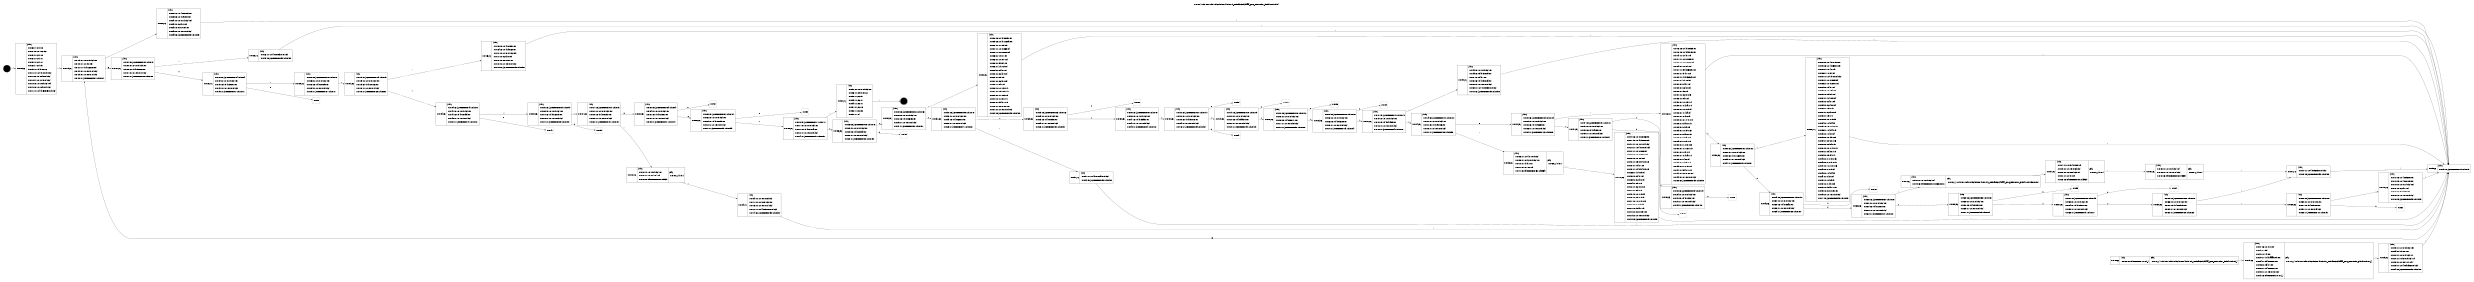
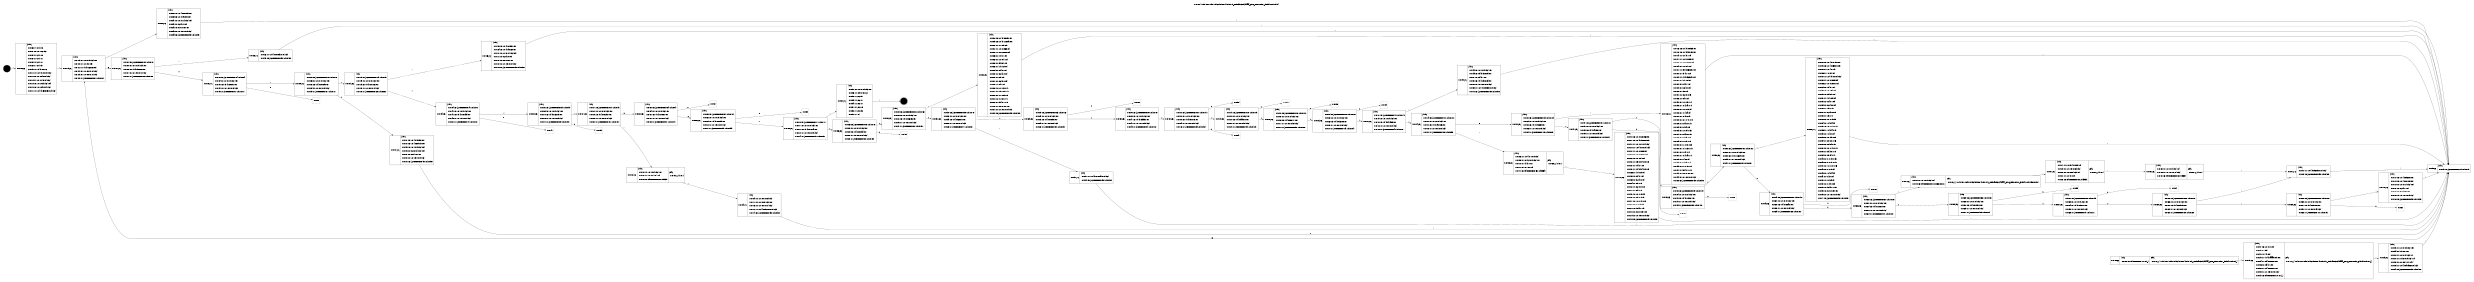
(1712, 138) -> (1714, 177)
none -> (412, 150)
